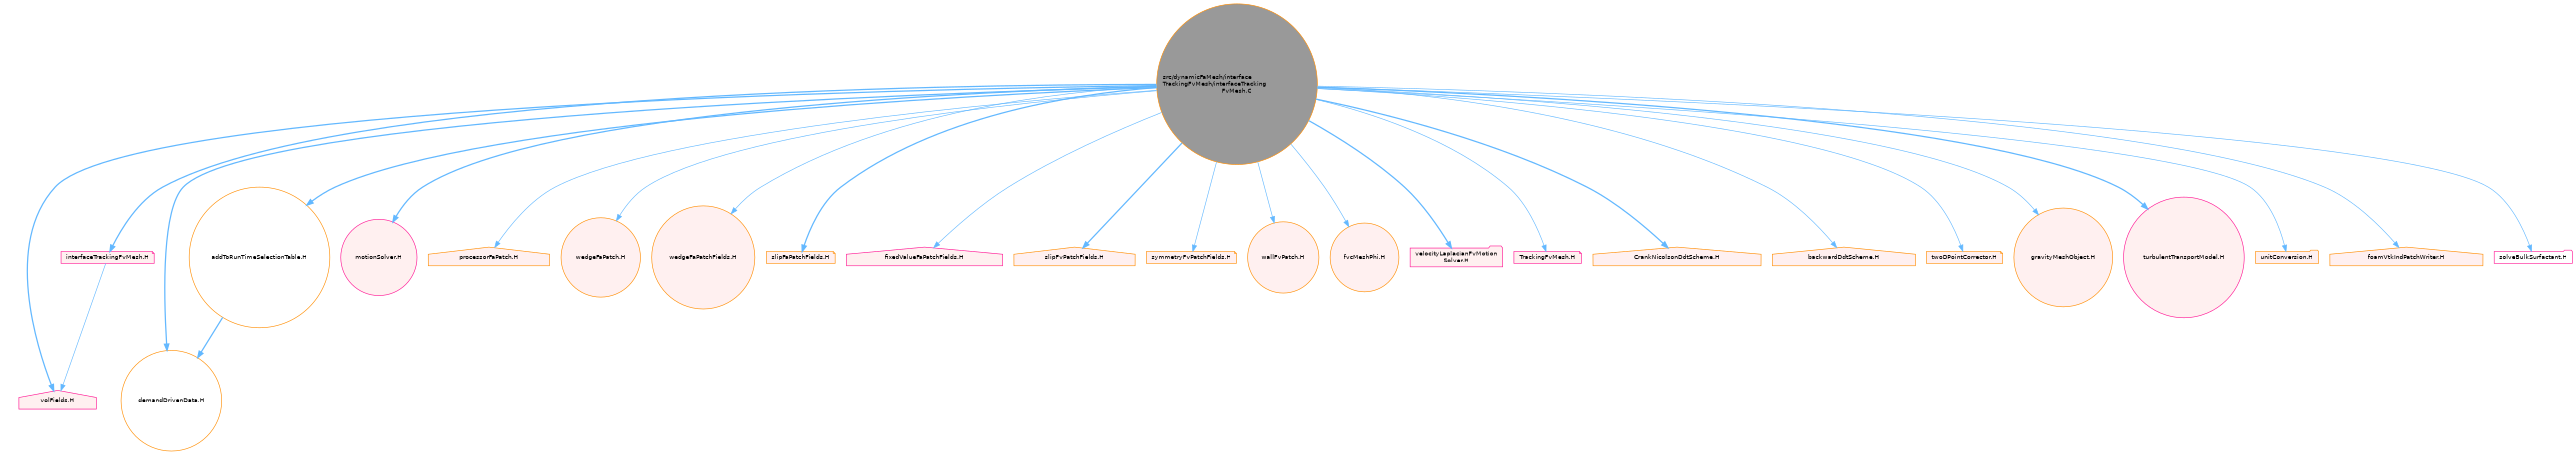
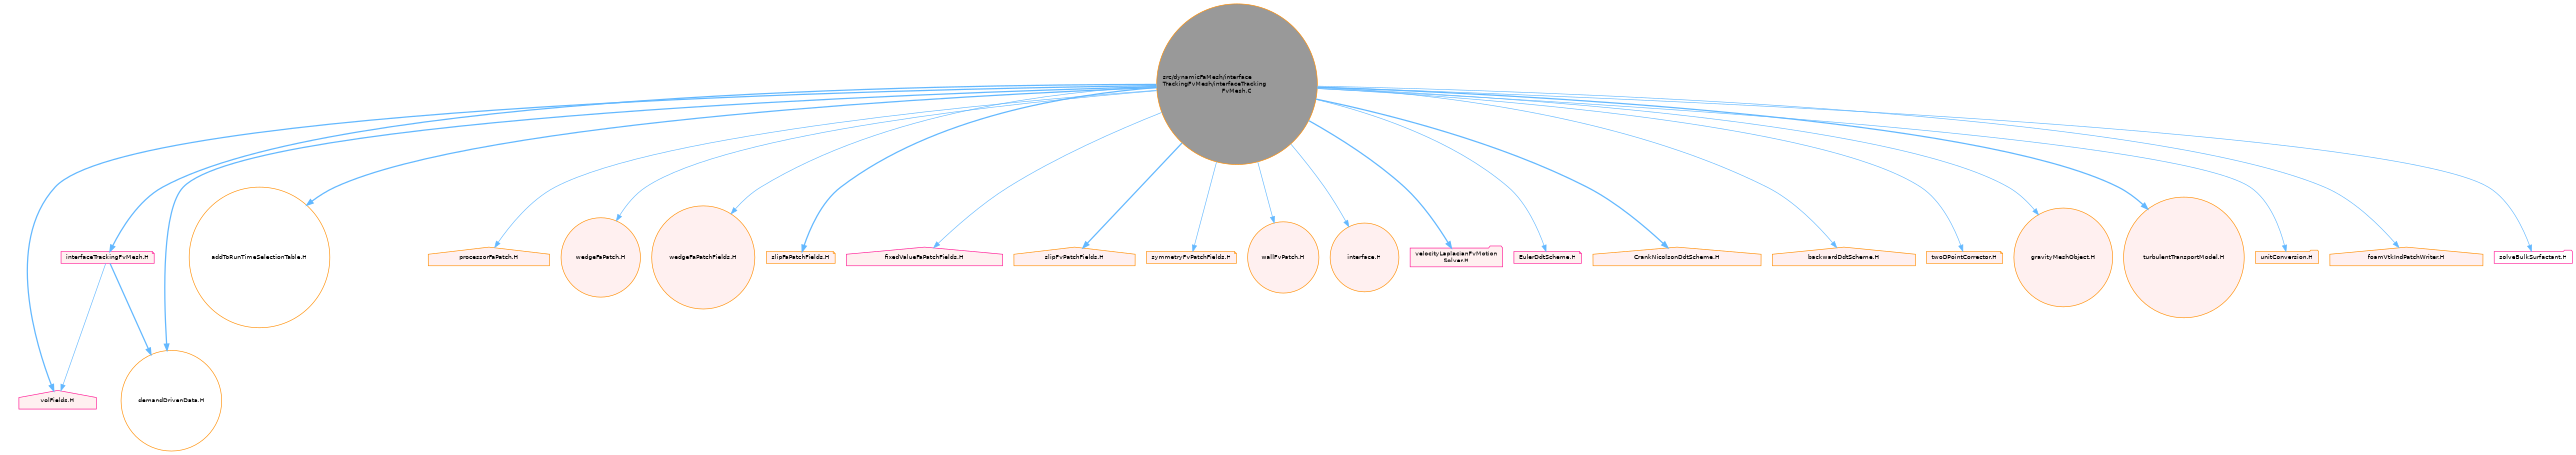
(379, 257) -> none
(1364, 257) -> (1364, 257)
(1548, 257) -> (1548, 257)
(2184, 257) -> (2184, 257)
(212, 335) -> (129, 306)
